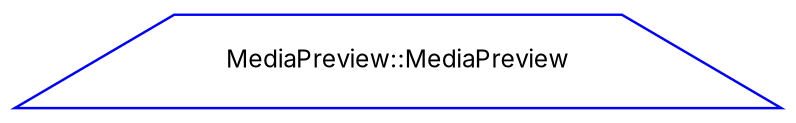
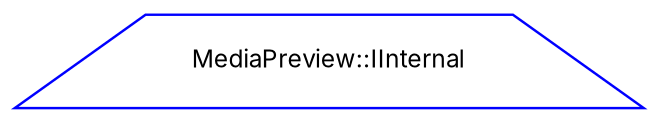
(398, 61) -> (329, 61)
